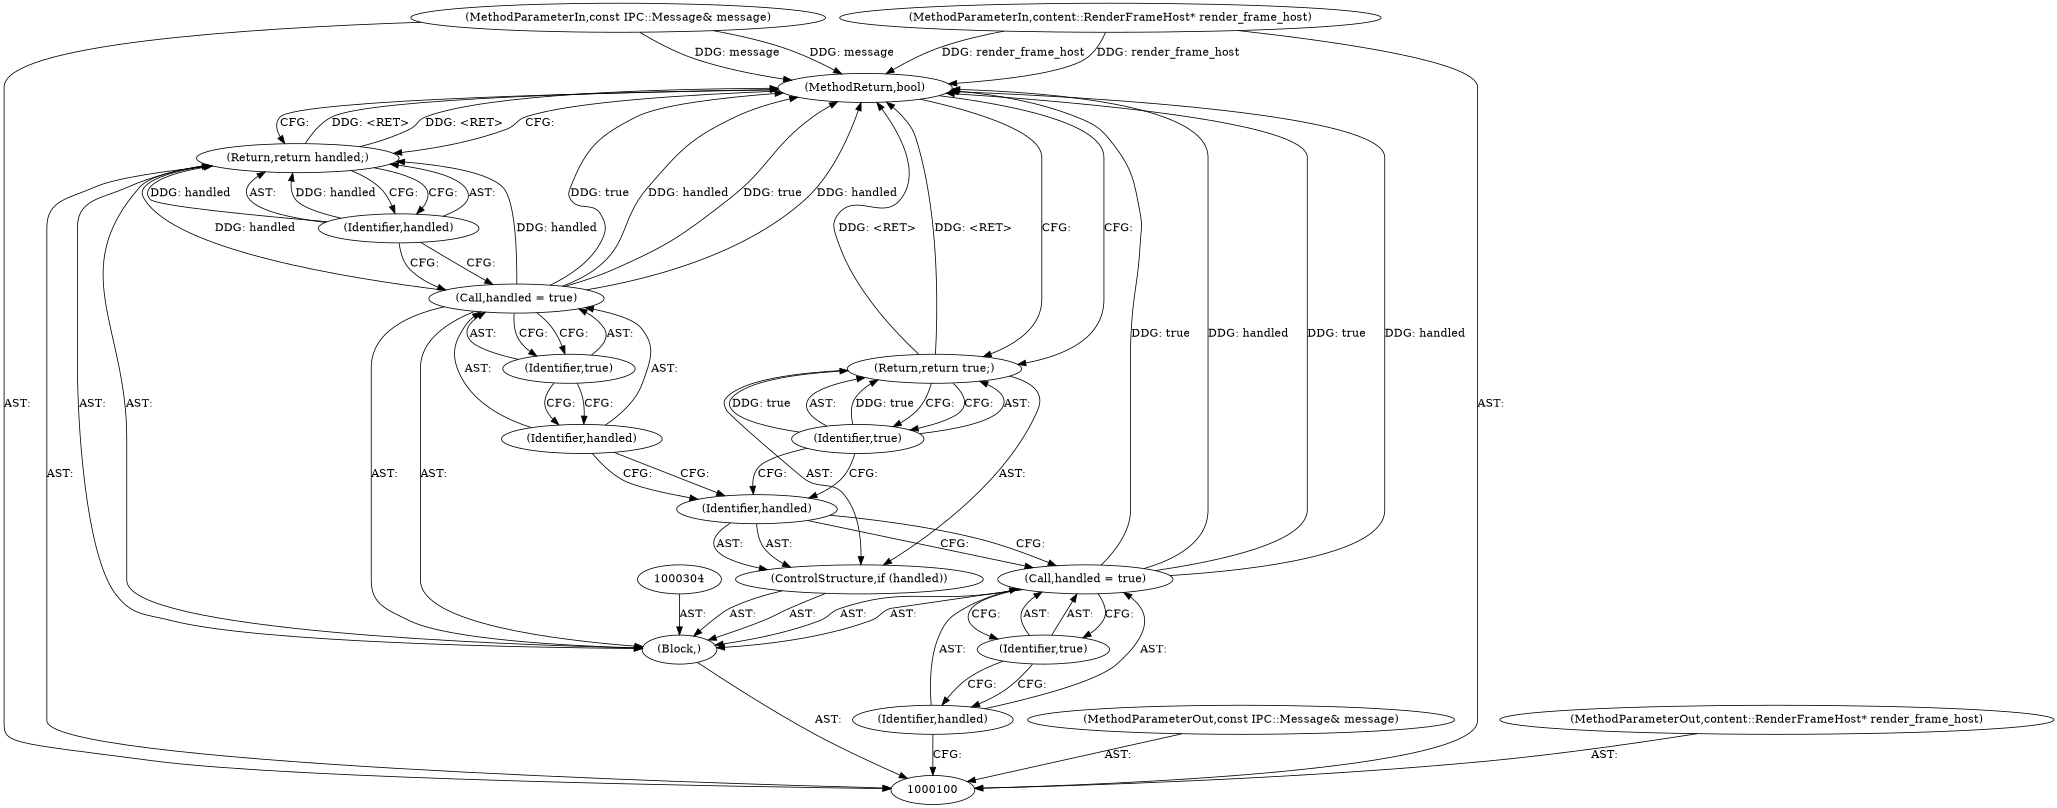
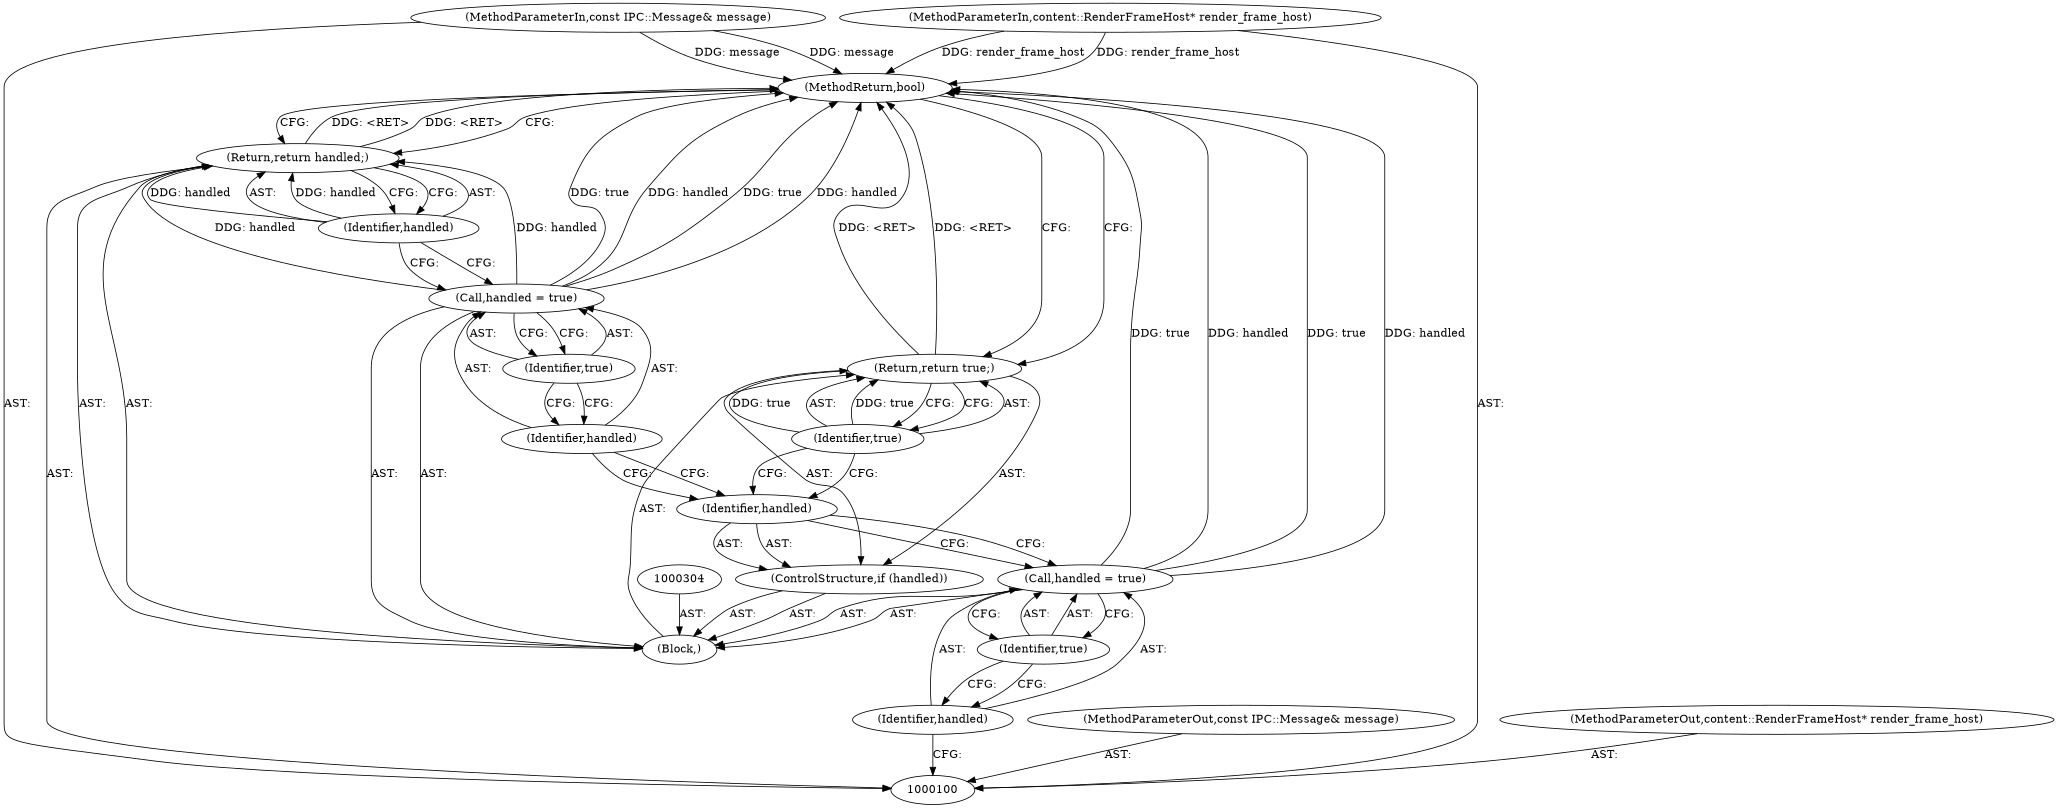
(796, 724) -> (668, 454)
